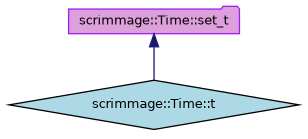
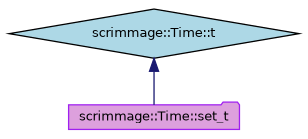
(154, 64) -> (154, 88)
